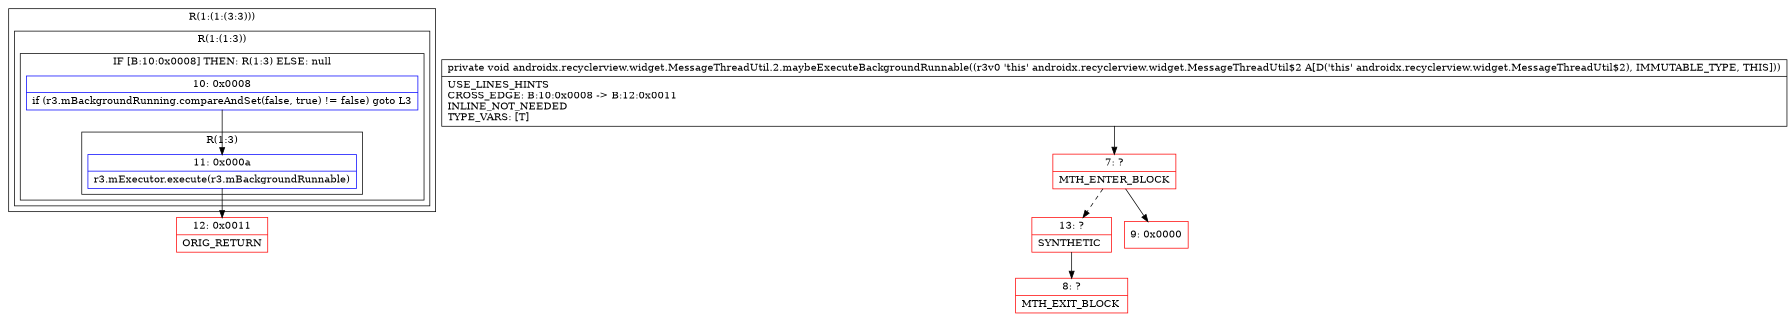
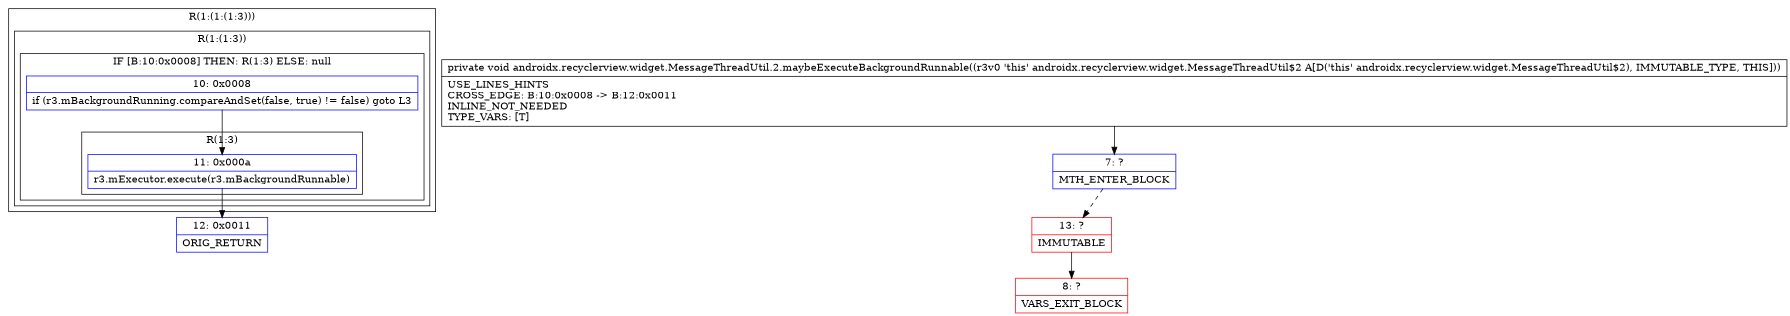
(222, 17) -> (222, 17)
(1114, 171) -> (1114, 171)
(222, 235) -> (222, 235)
(1156, 235) -> none
(1069, 243) -> (1072, 243)
(1071, 304) -> (1072, 304)
